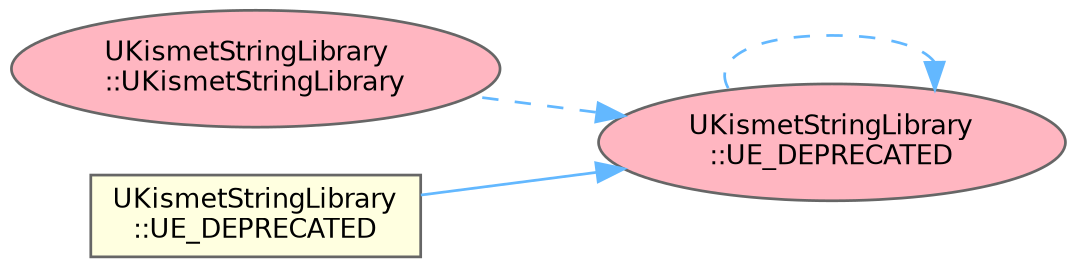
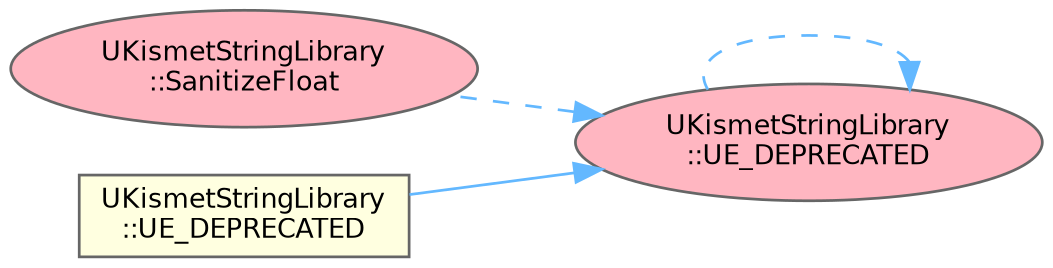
(256, 69) -> (244, 69)
